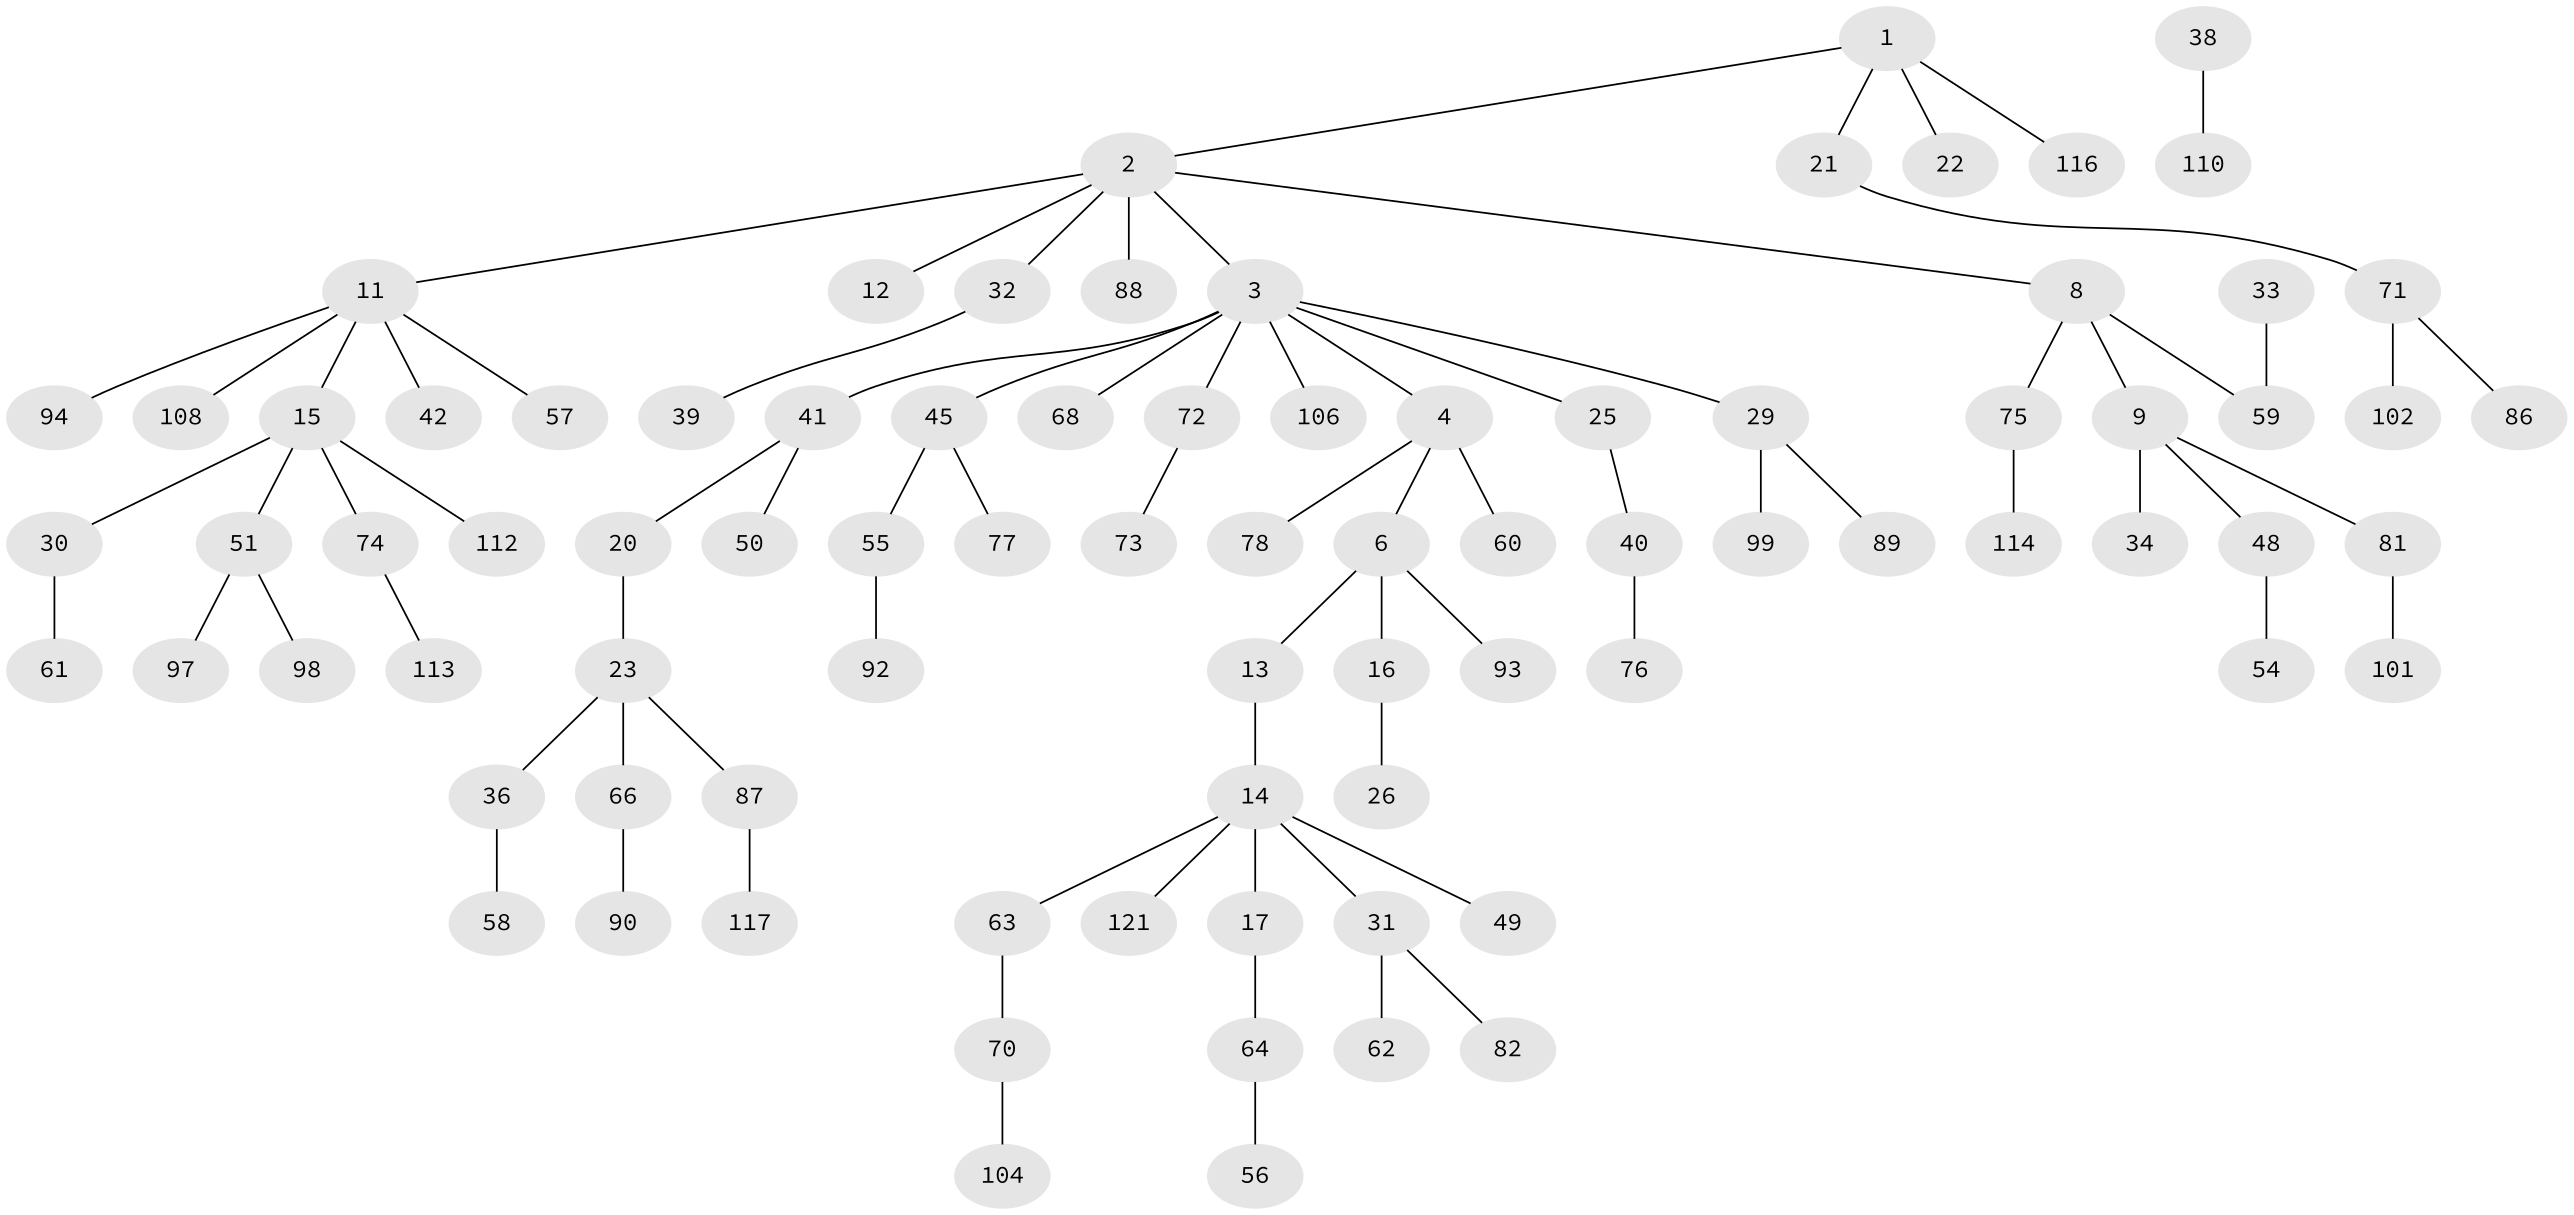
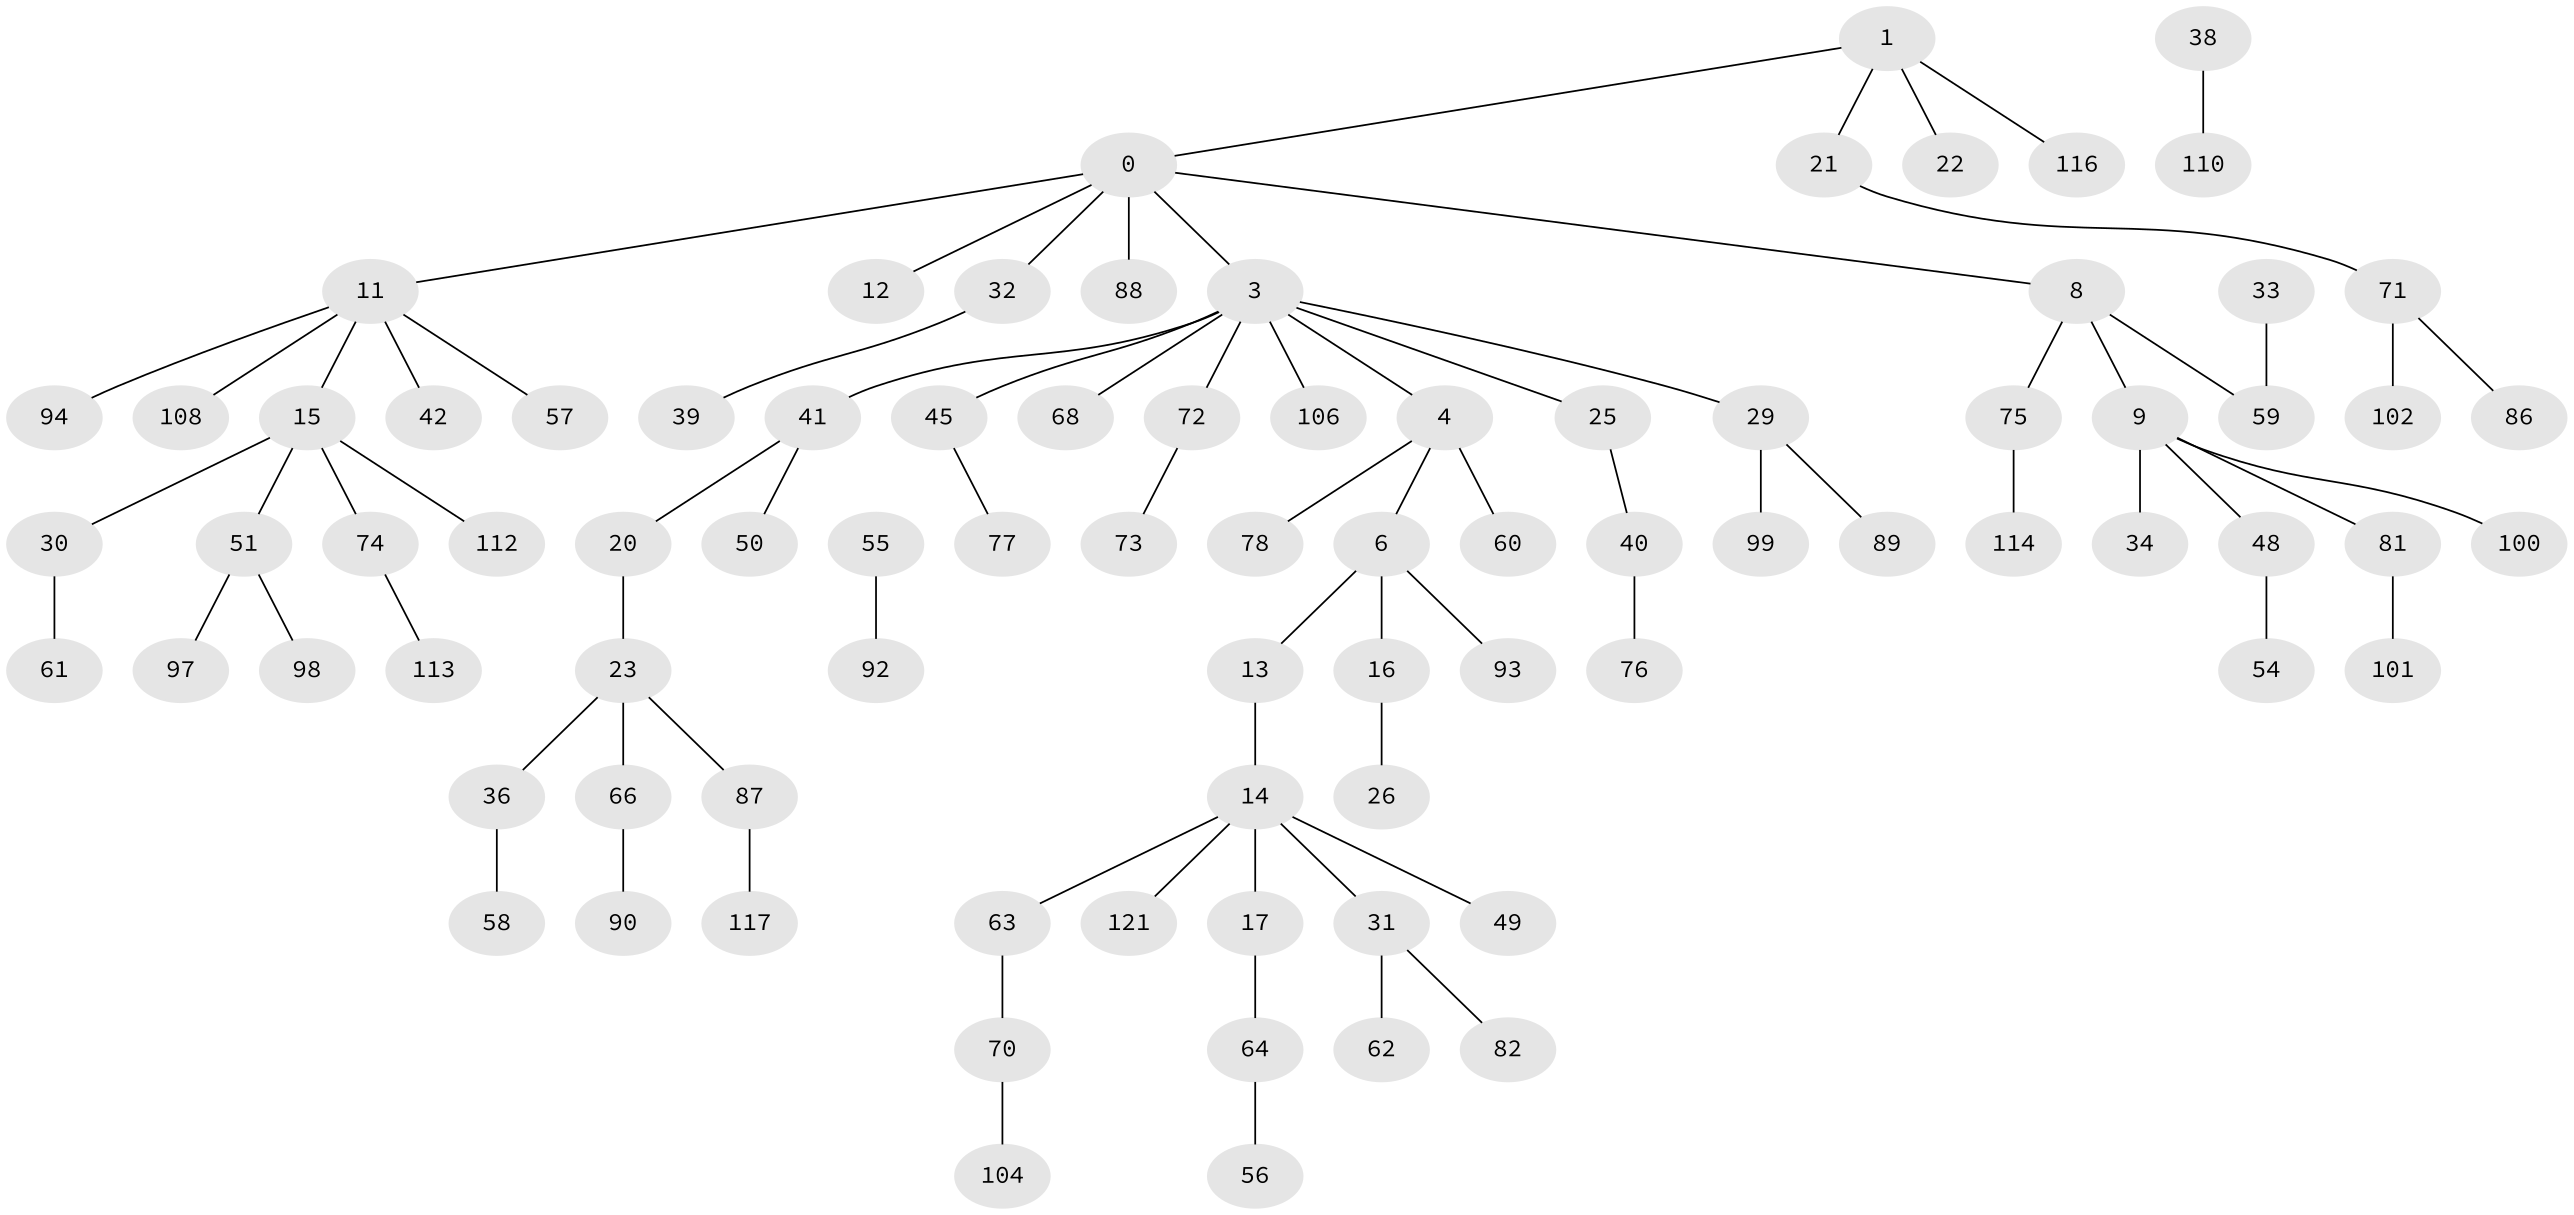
(1129, 165) -> (1129, 165)
(908, 481) -> none
none -> (2519, 544)
